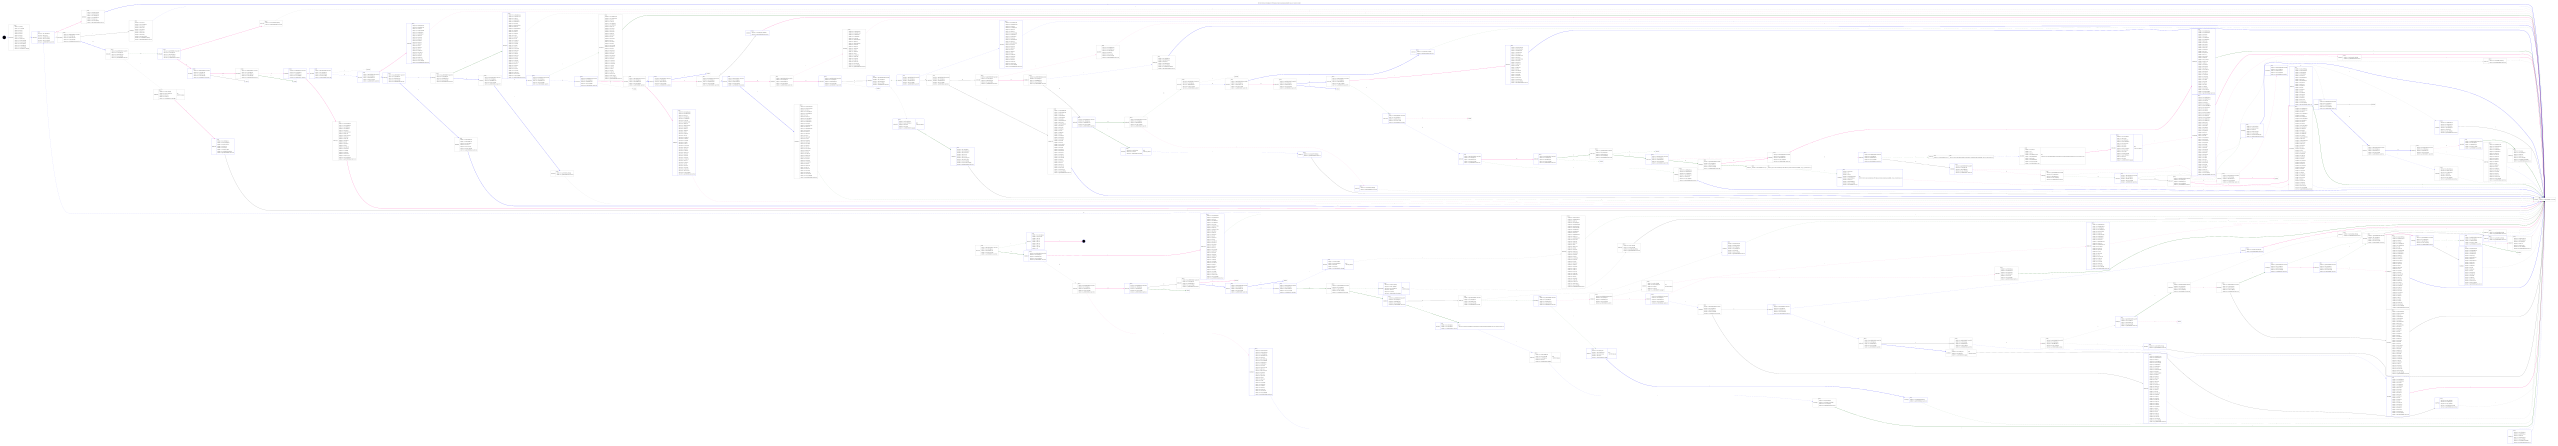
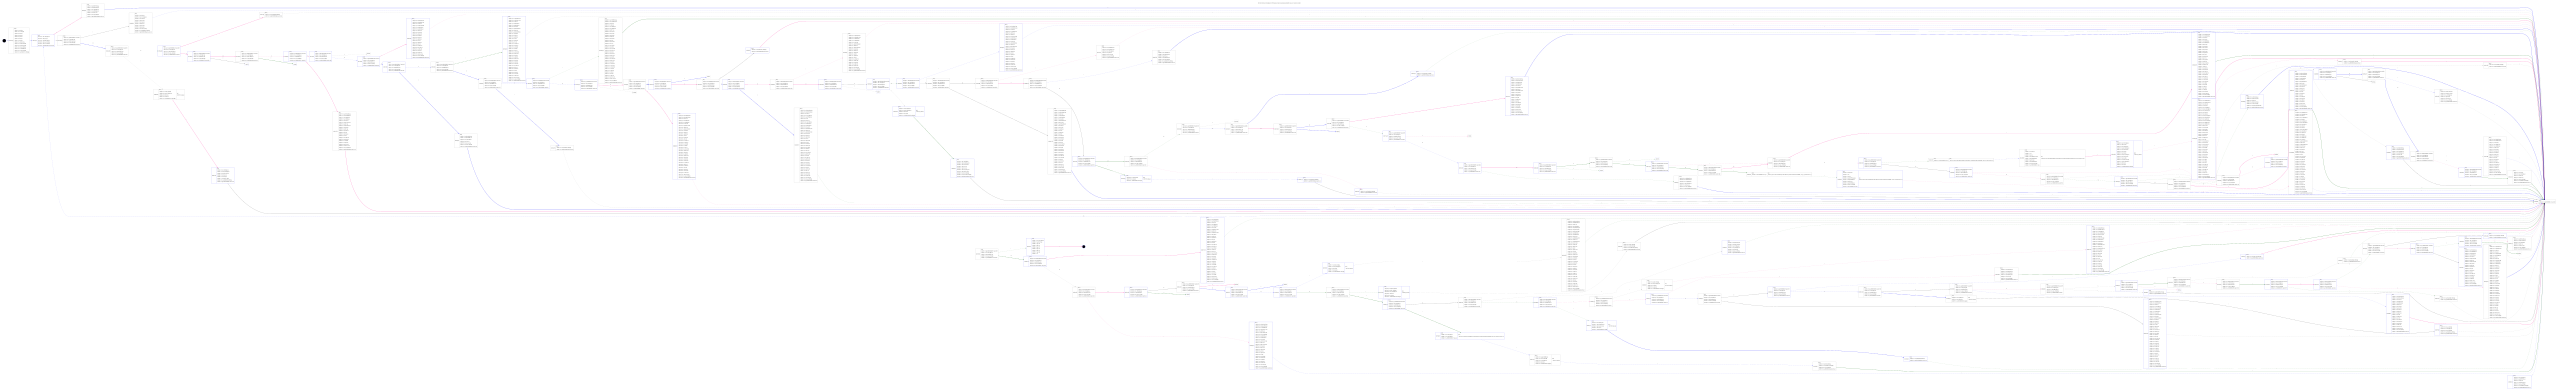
(2398, 342) -> none
